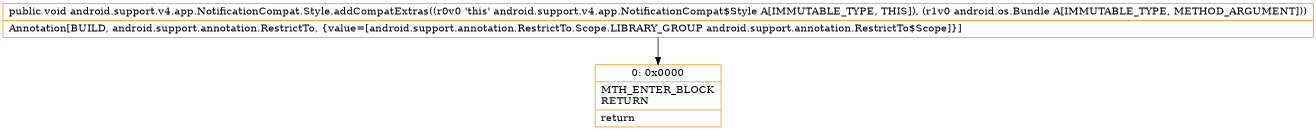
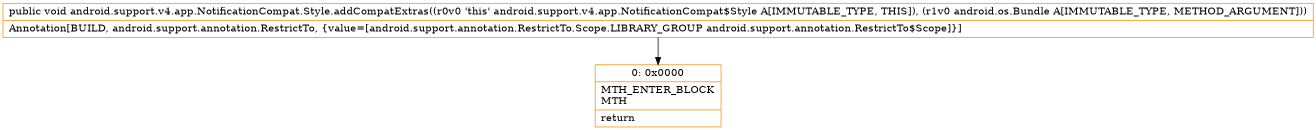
(625, 101) -> (614, 101)
